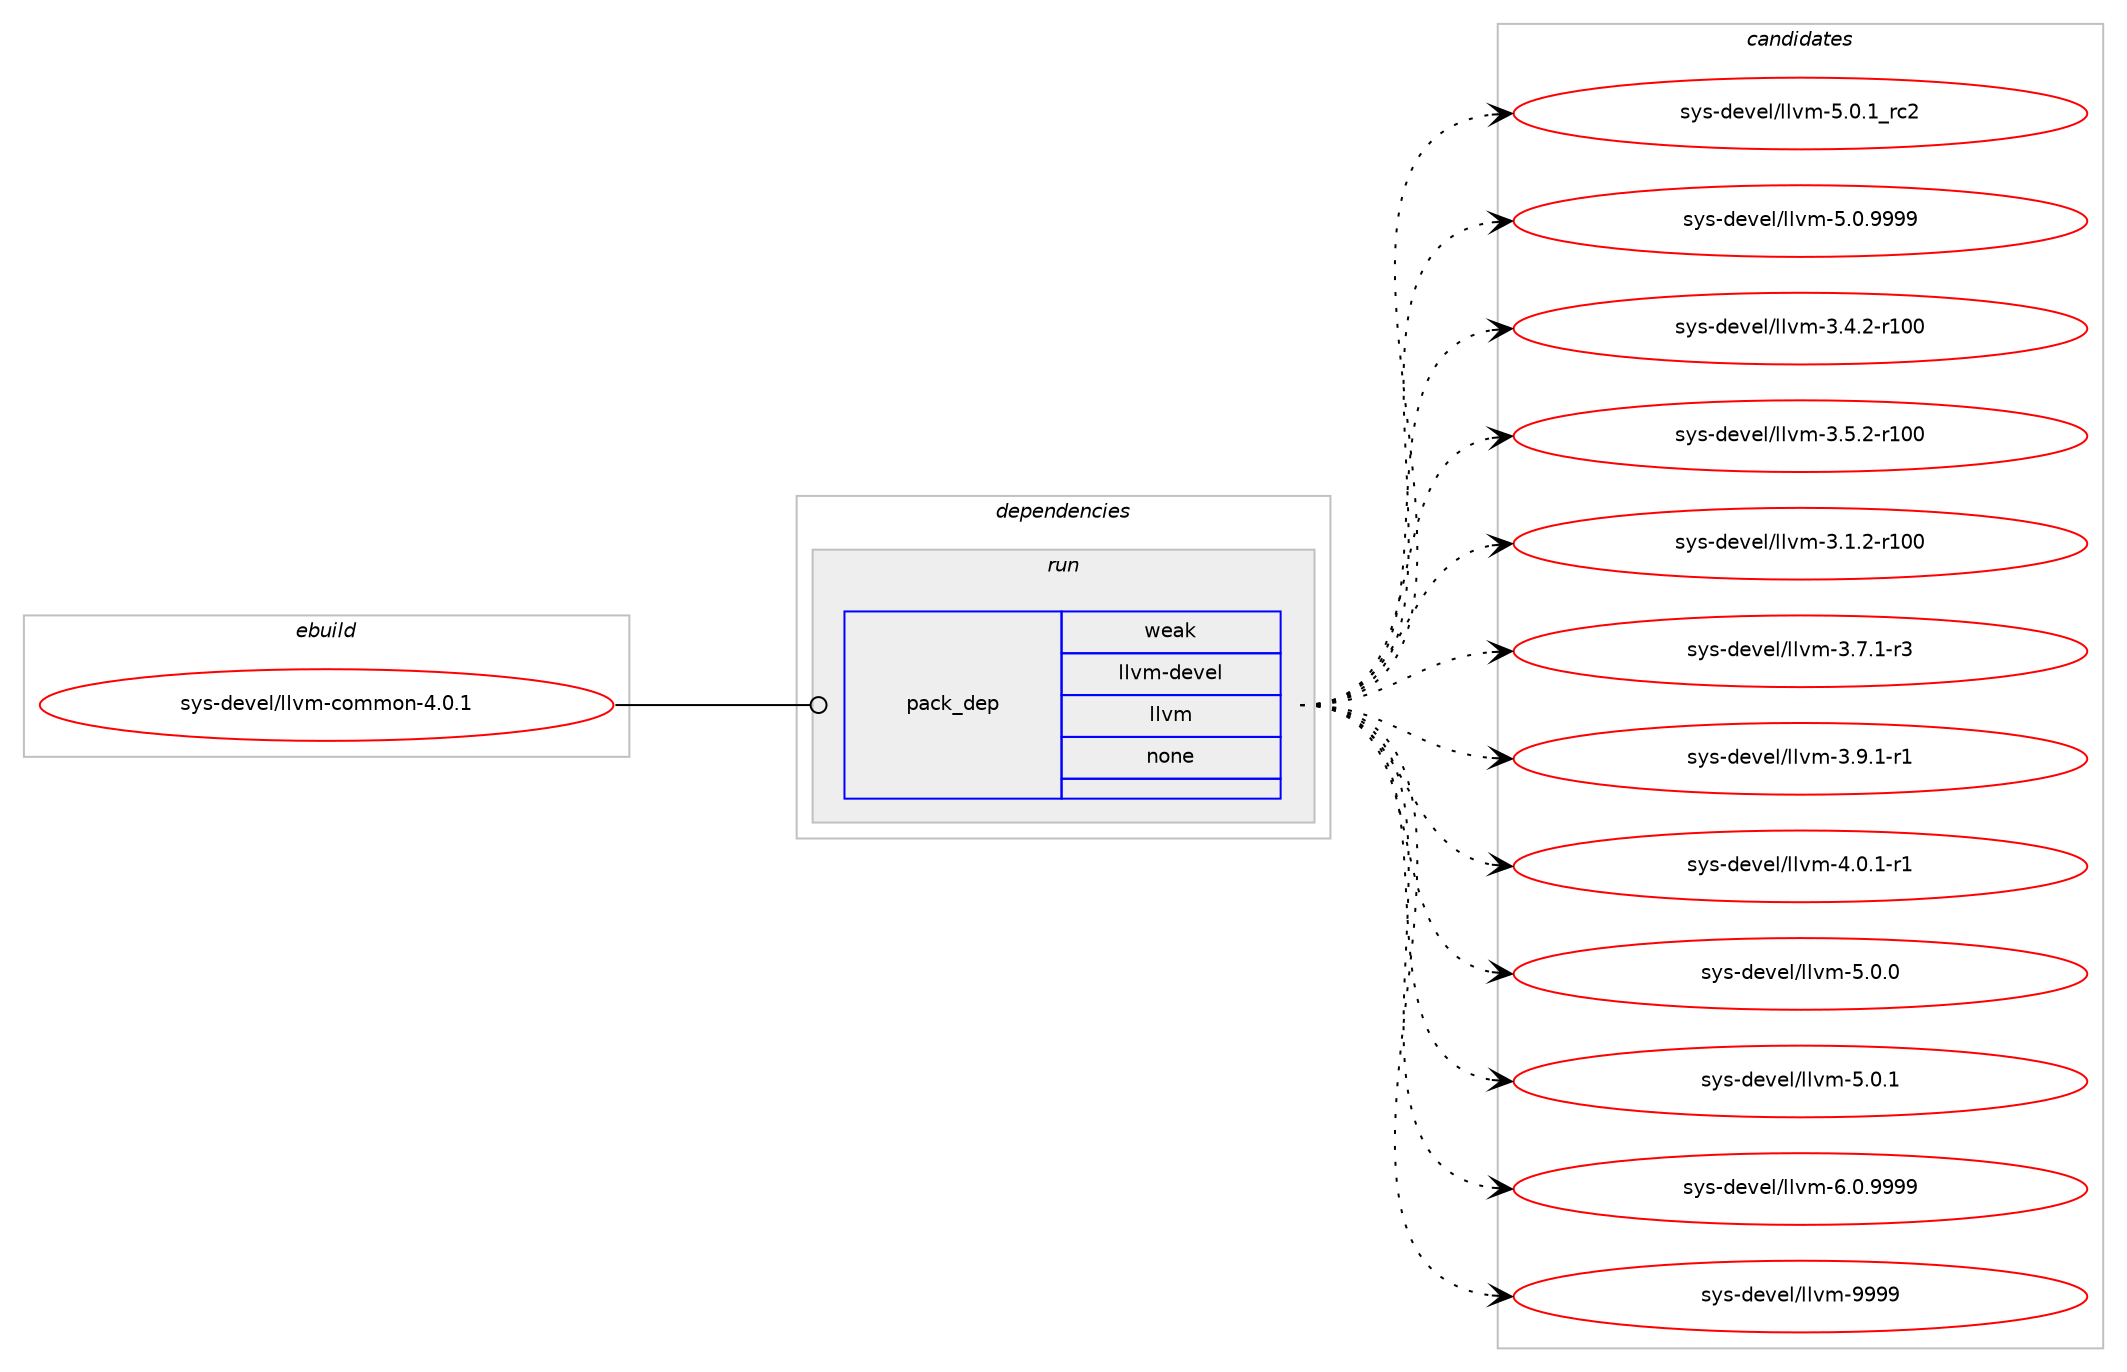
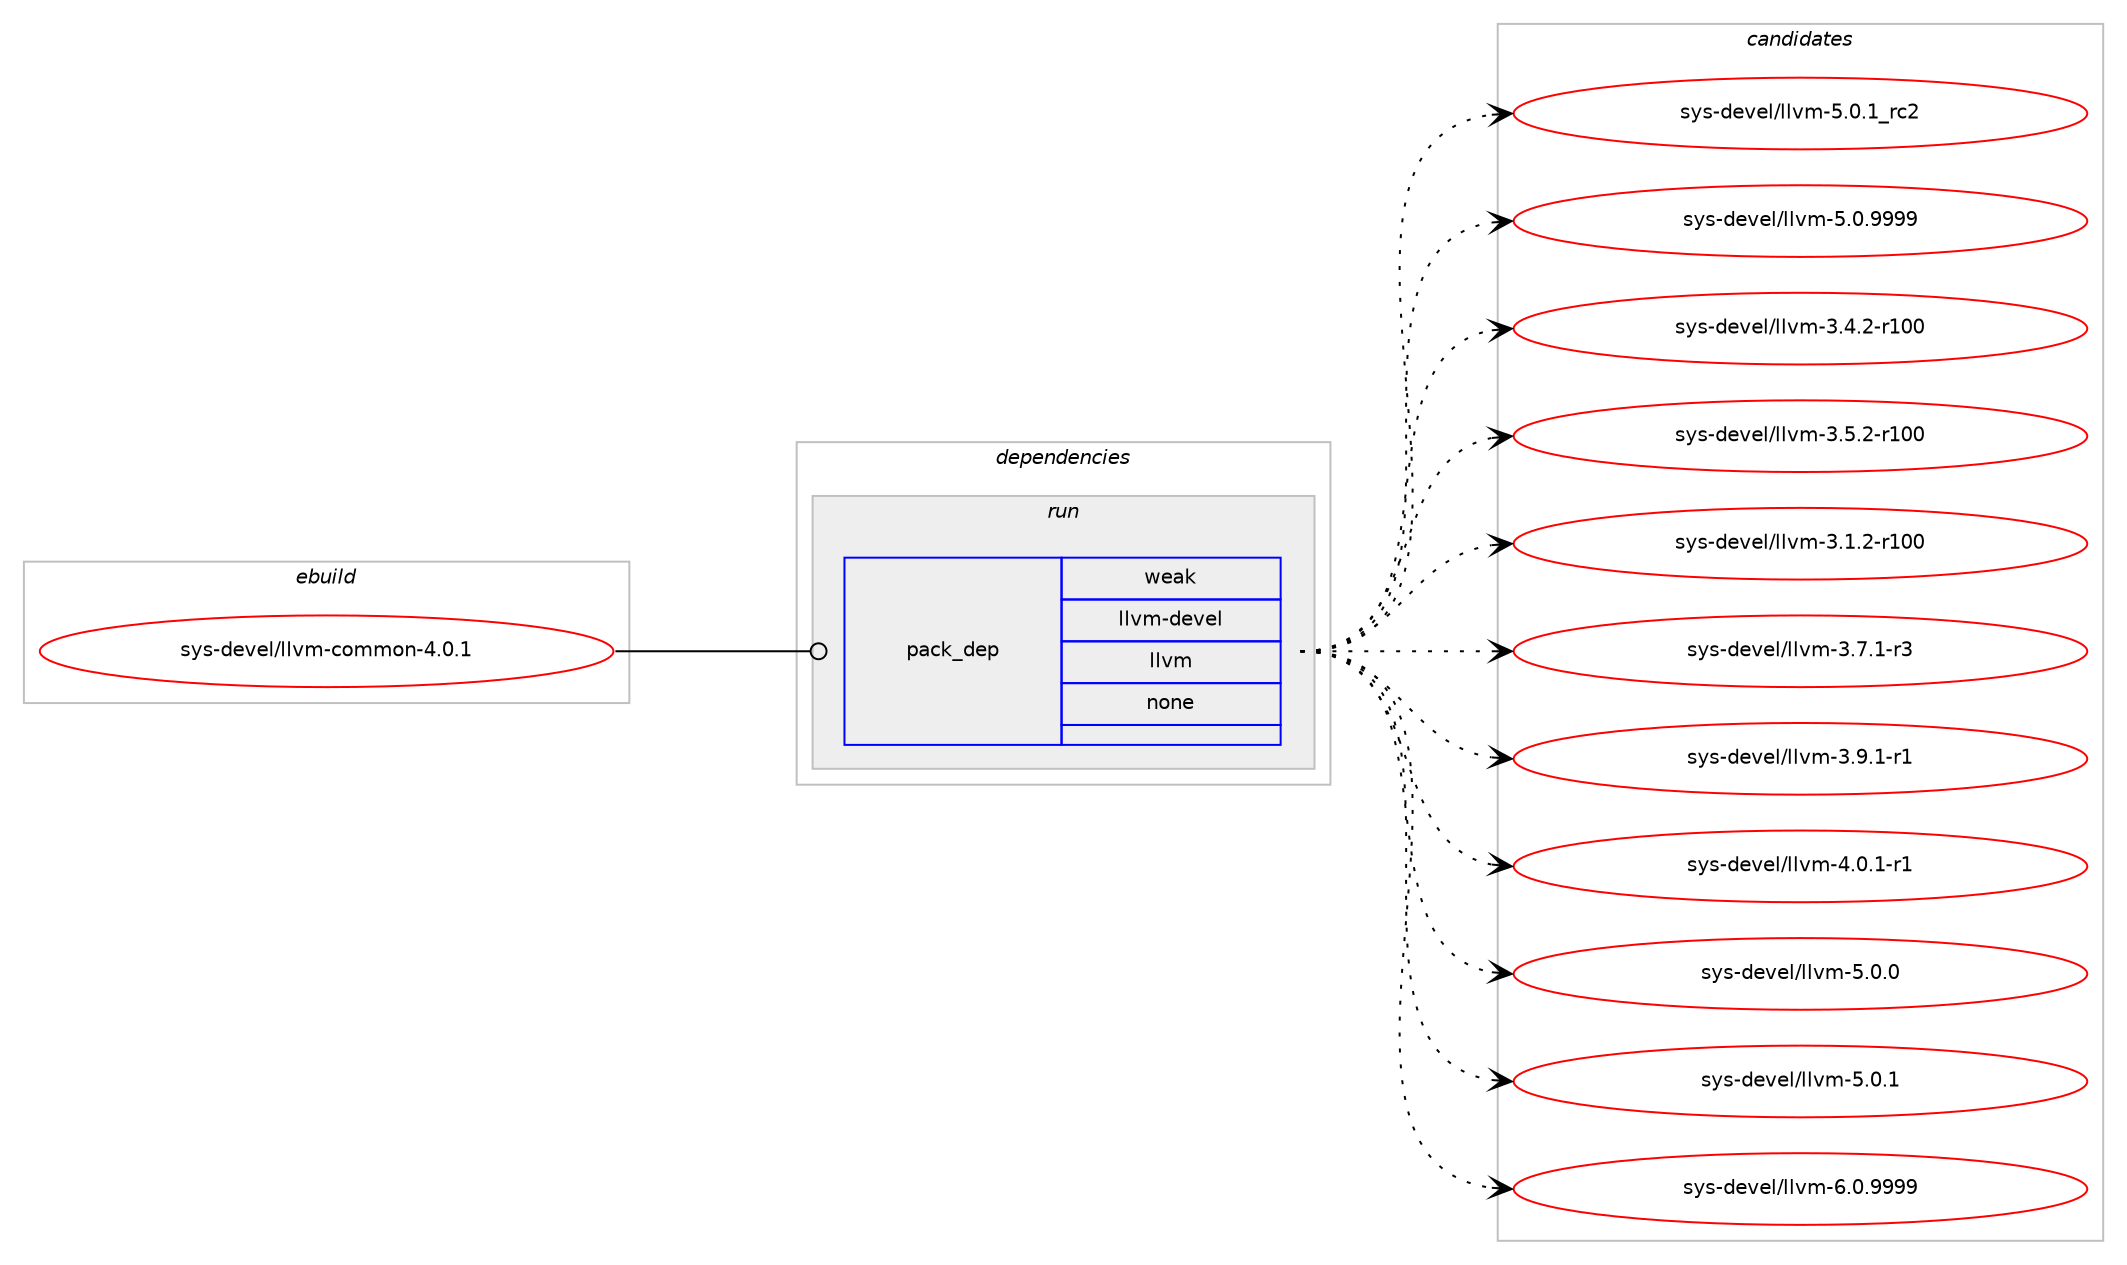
(1800, 1297) -> none
